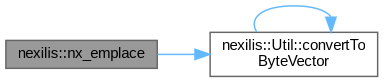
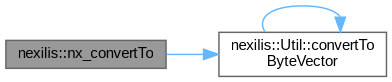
(82, 54) -> (86, 54)
